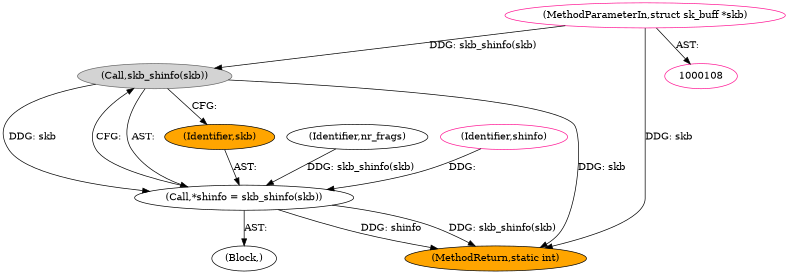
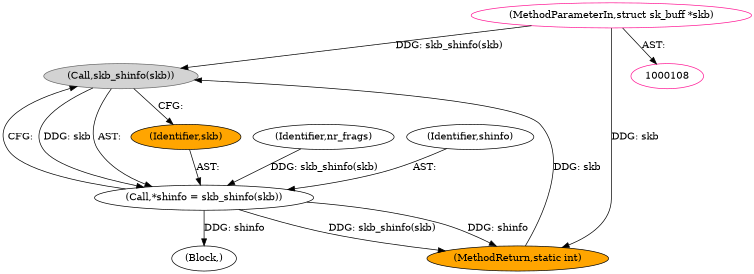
(468, 99) -> (438, 99)
(504, 137) -> (470, 137)
(464, 167) -> (426, 167)
(257, 228) -> (234, 228)
